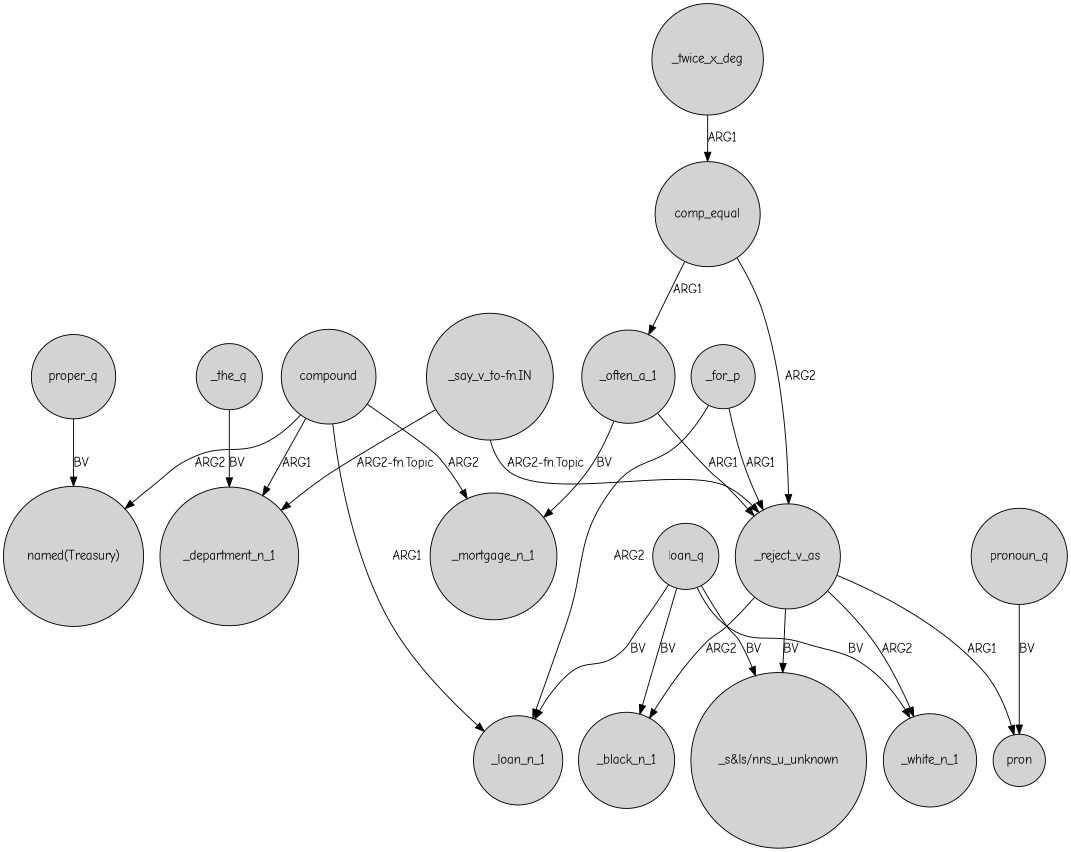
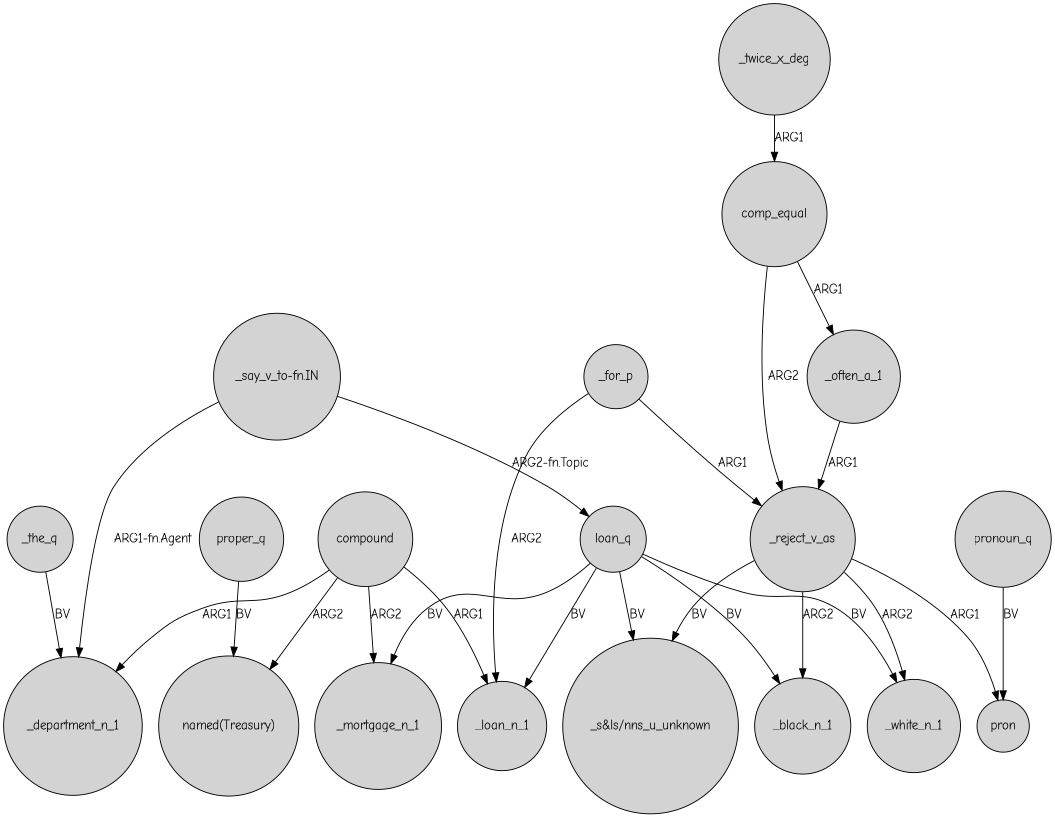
(396, 463) -> (153, 539)
(588, 470) -> (483, 596)
(607, 483) -> (464, 445)
